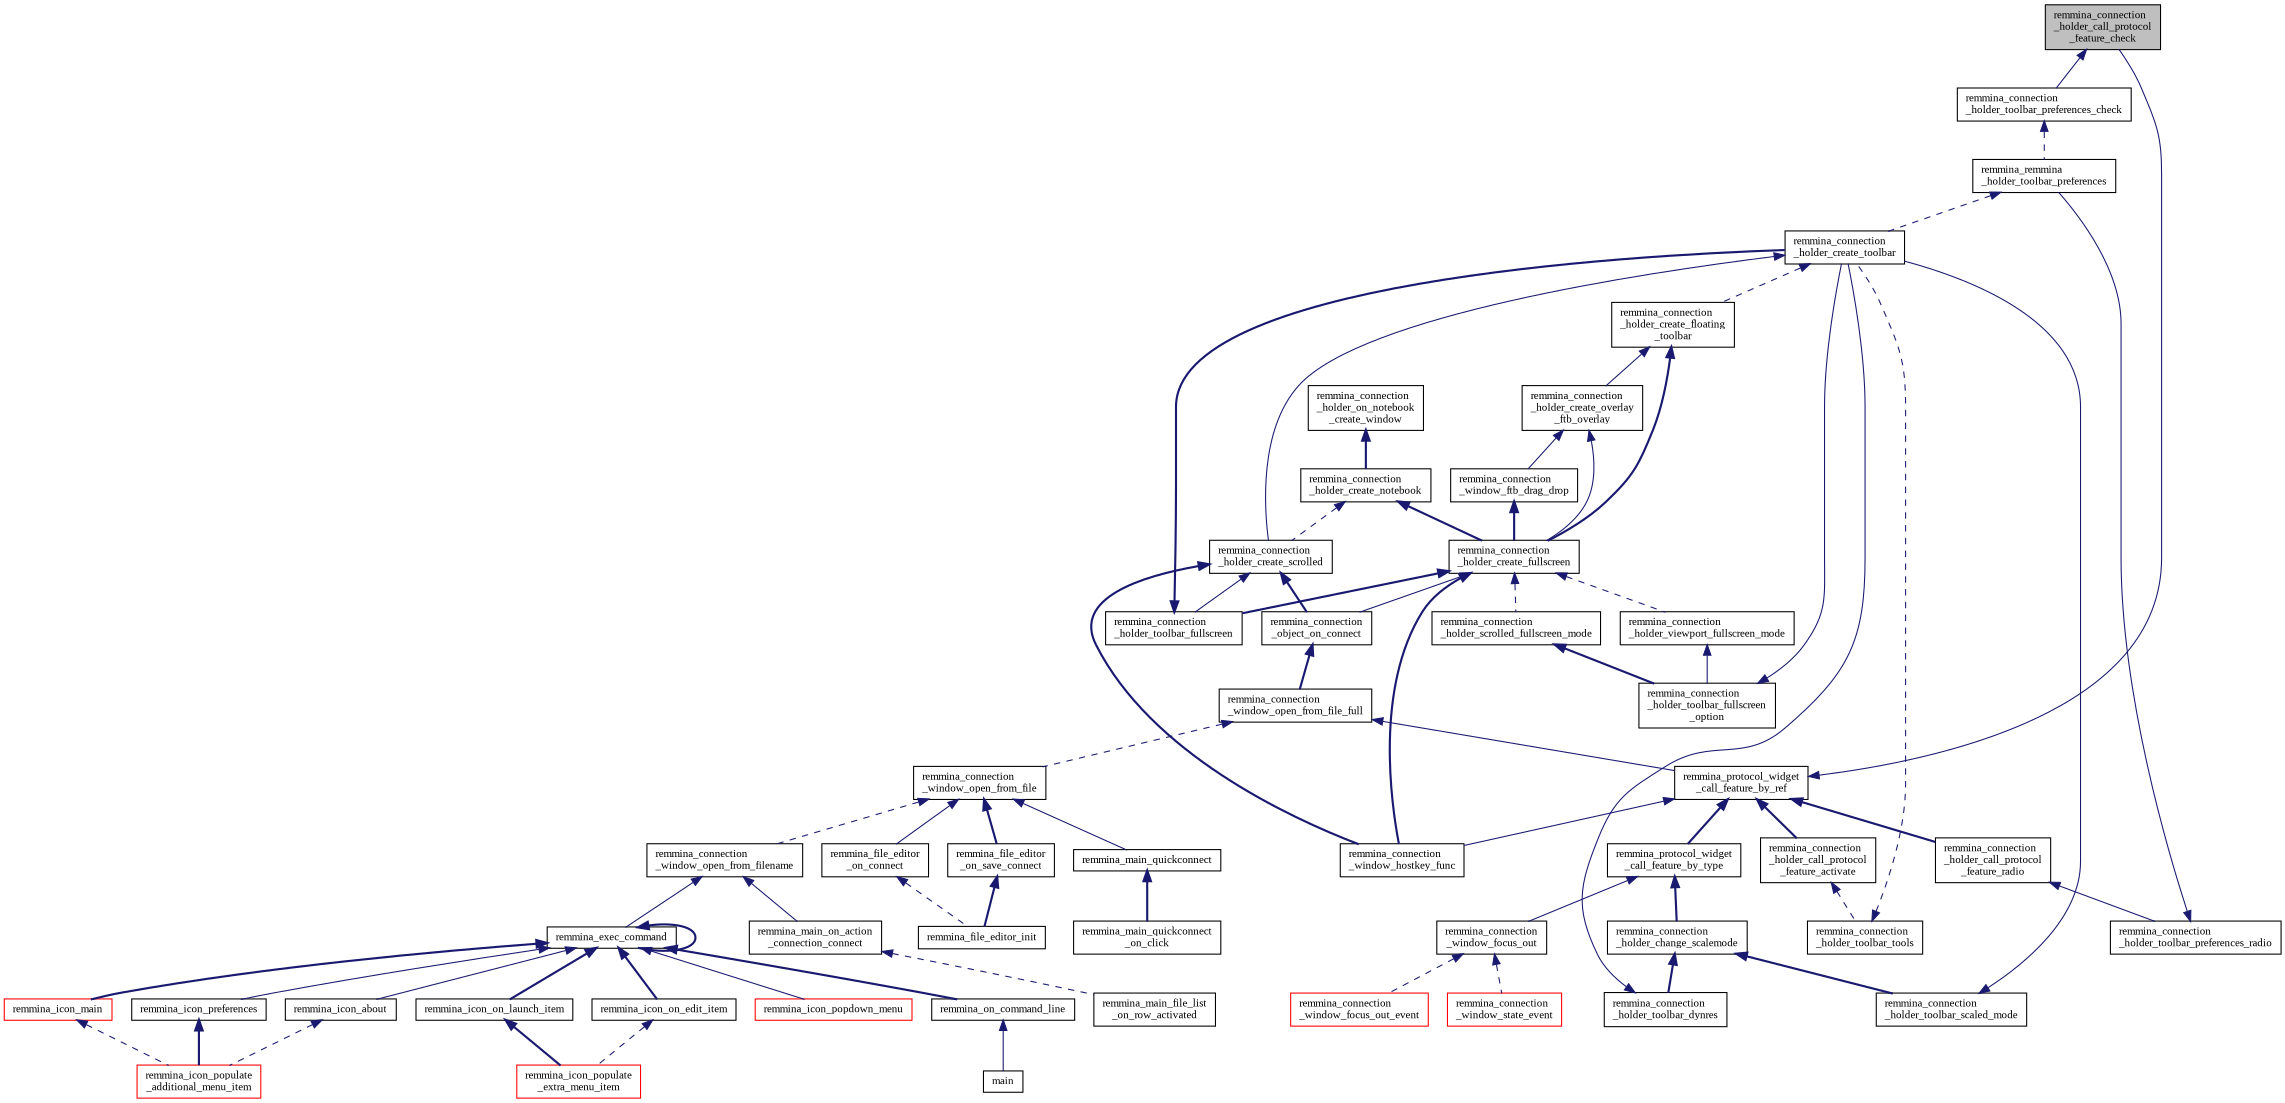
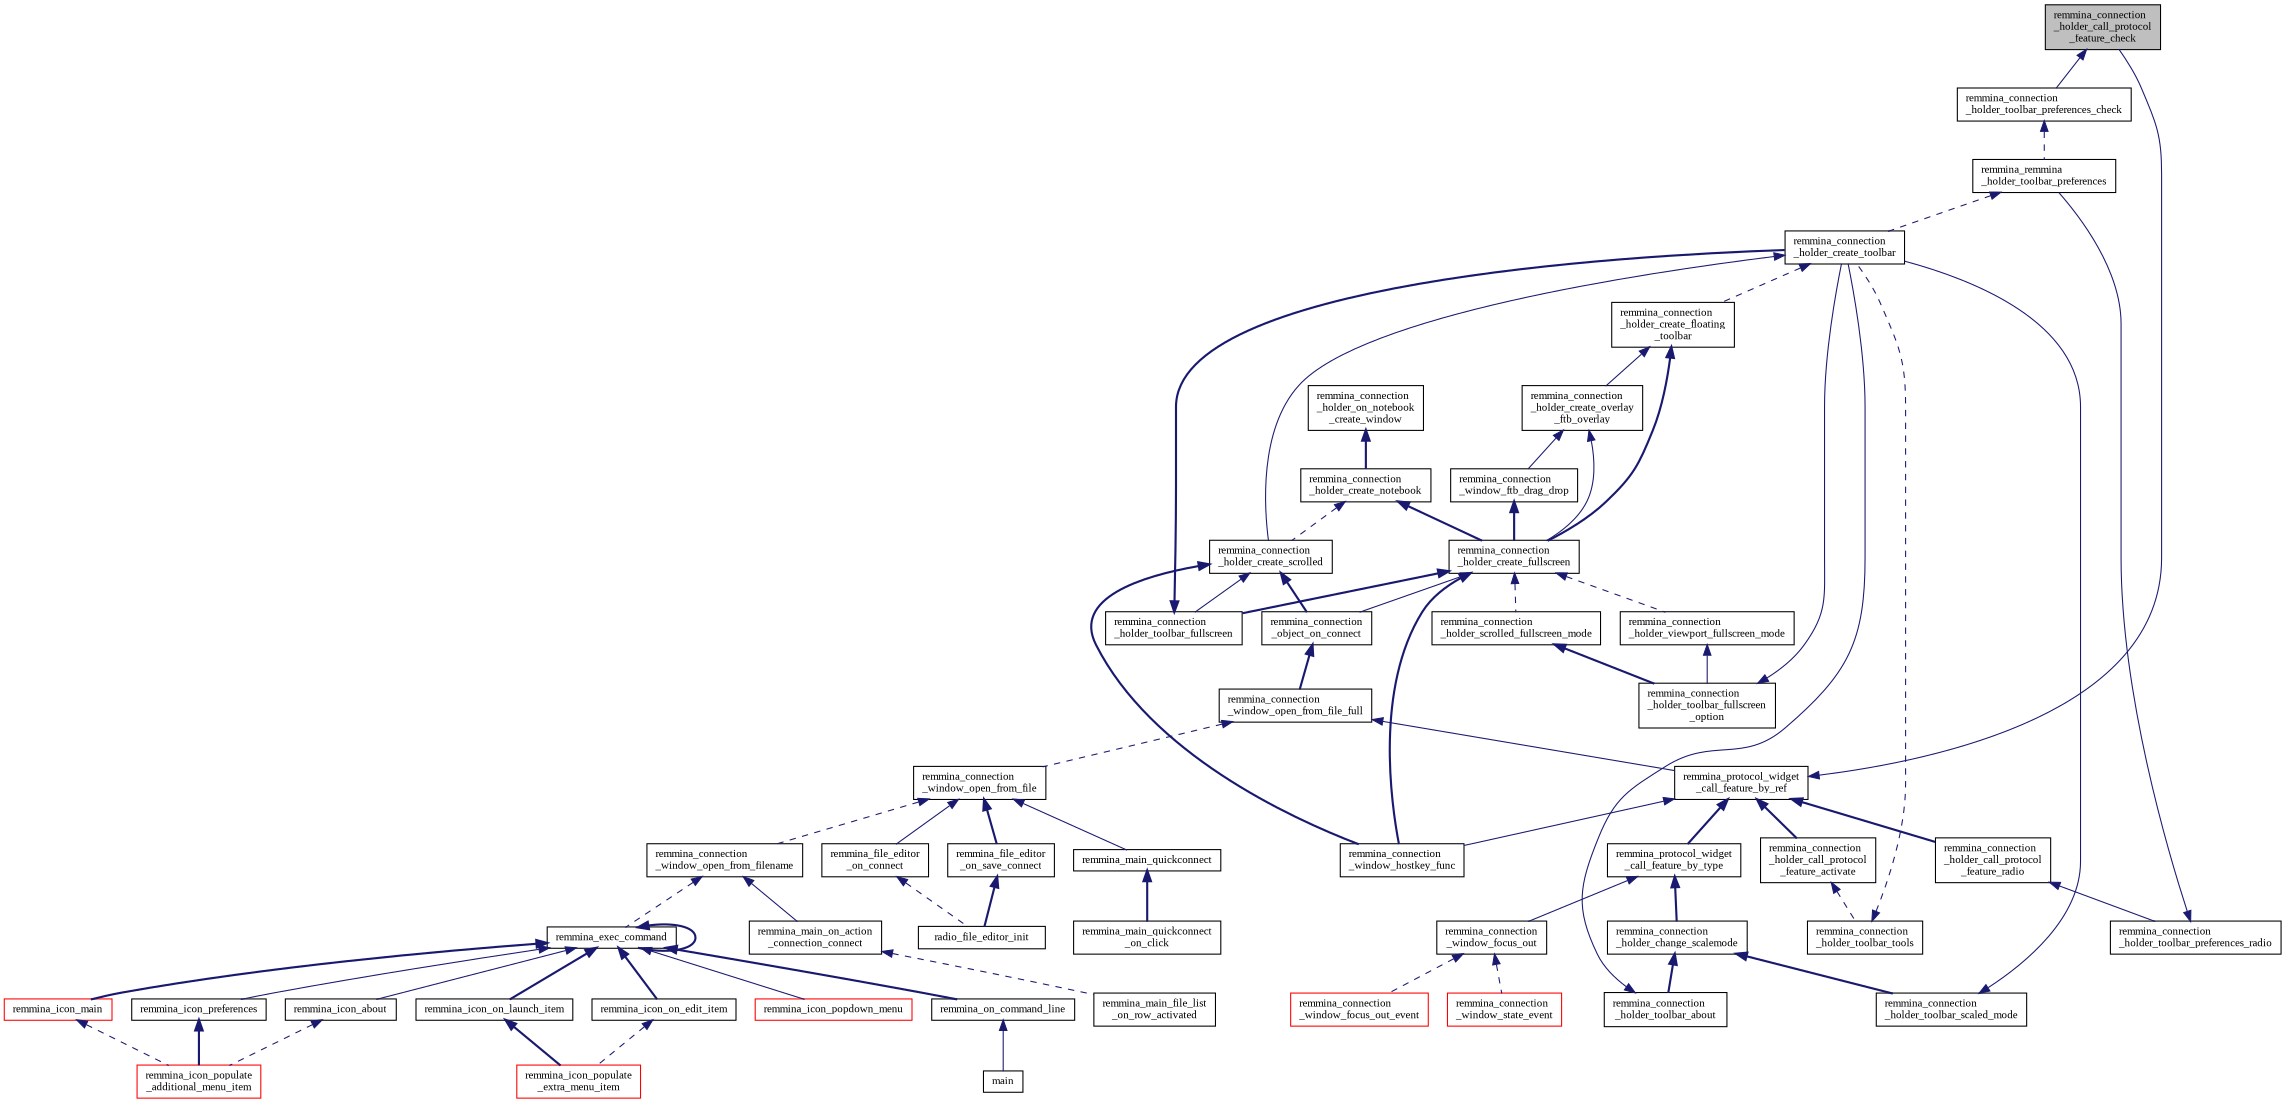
(659, 905) -> (659, 905)
(982, 938) -> (982, 938)
(1666, 1010) -> (1666, 1010)
